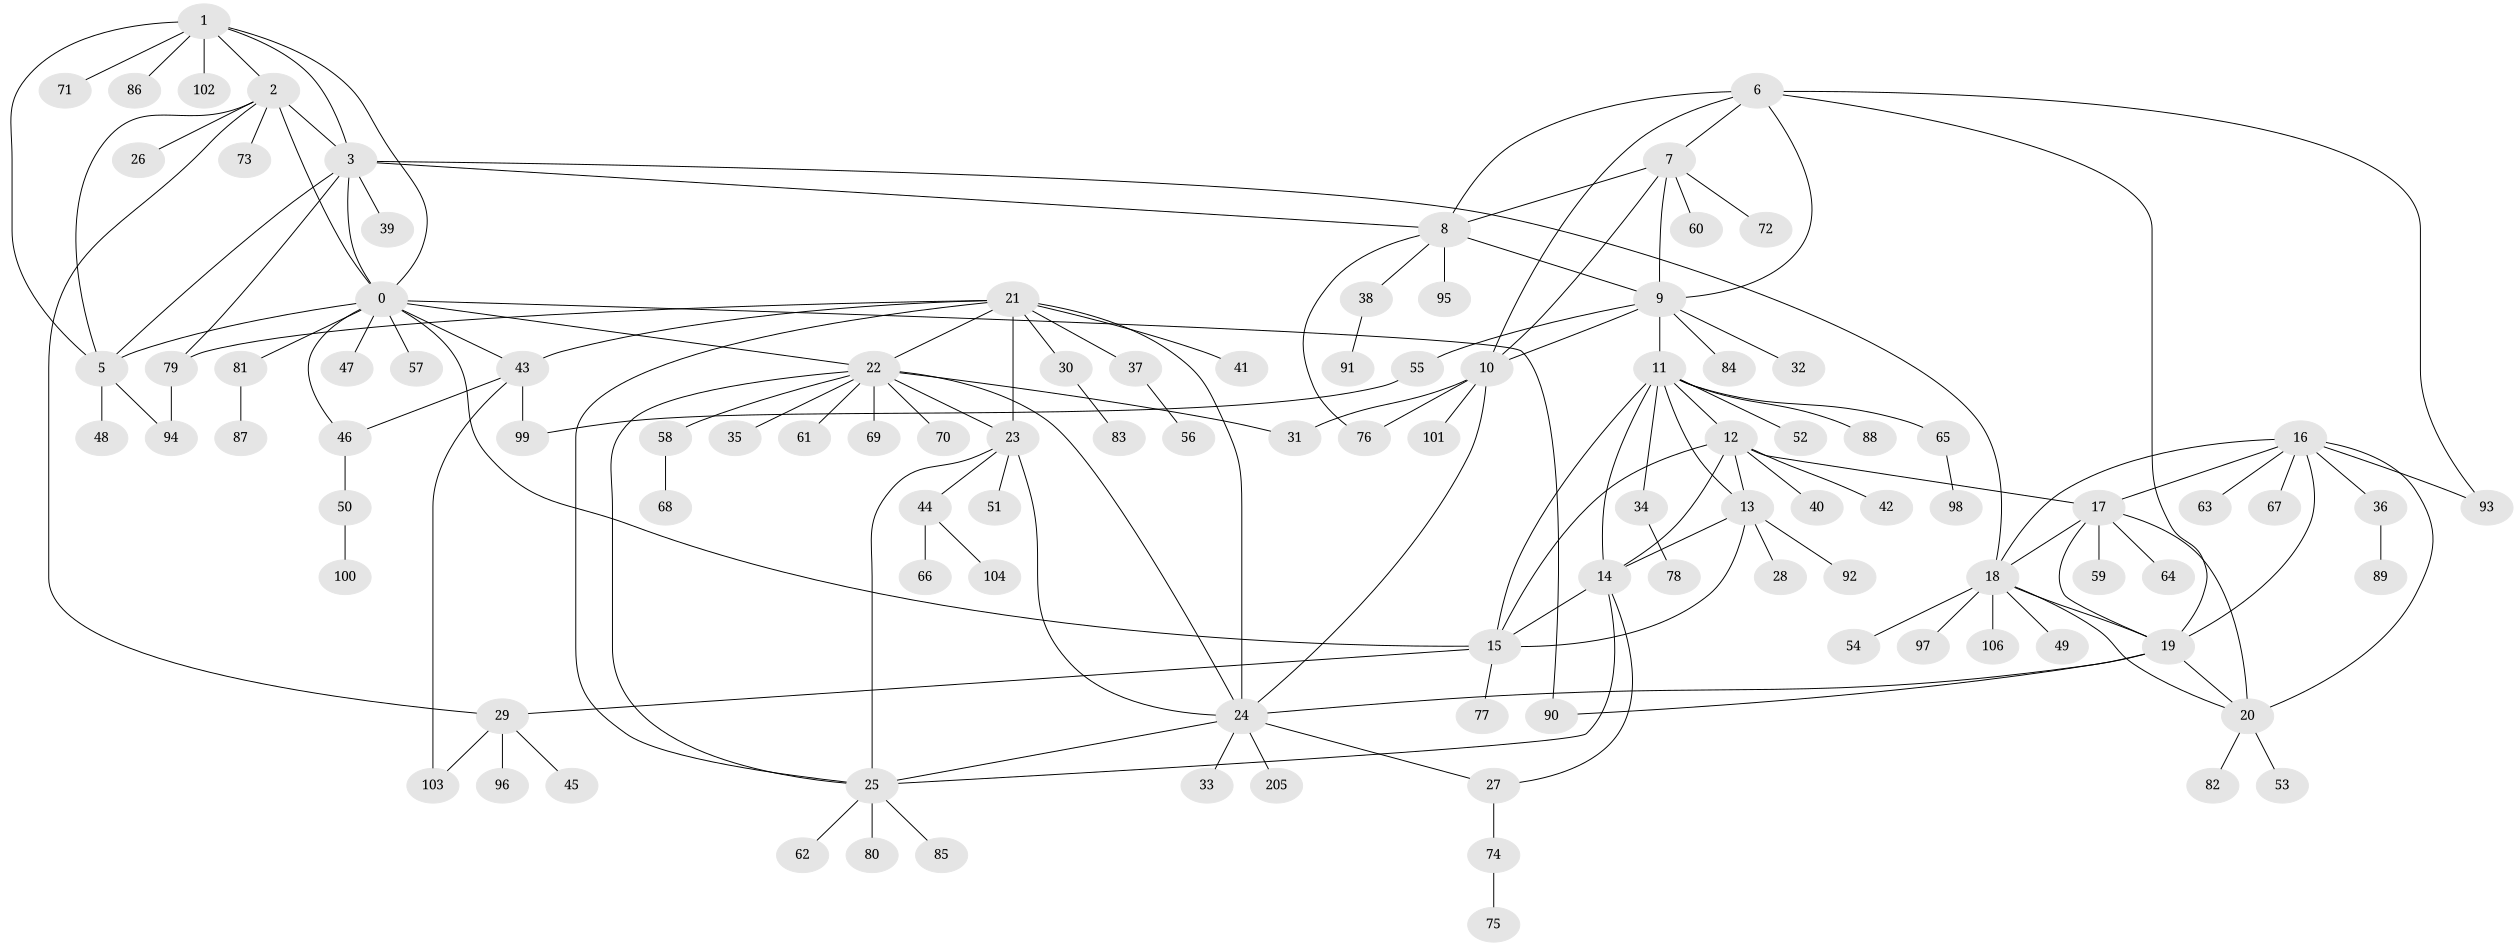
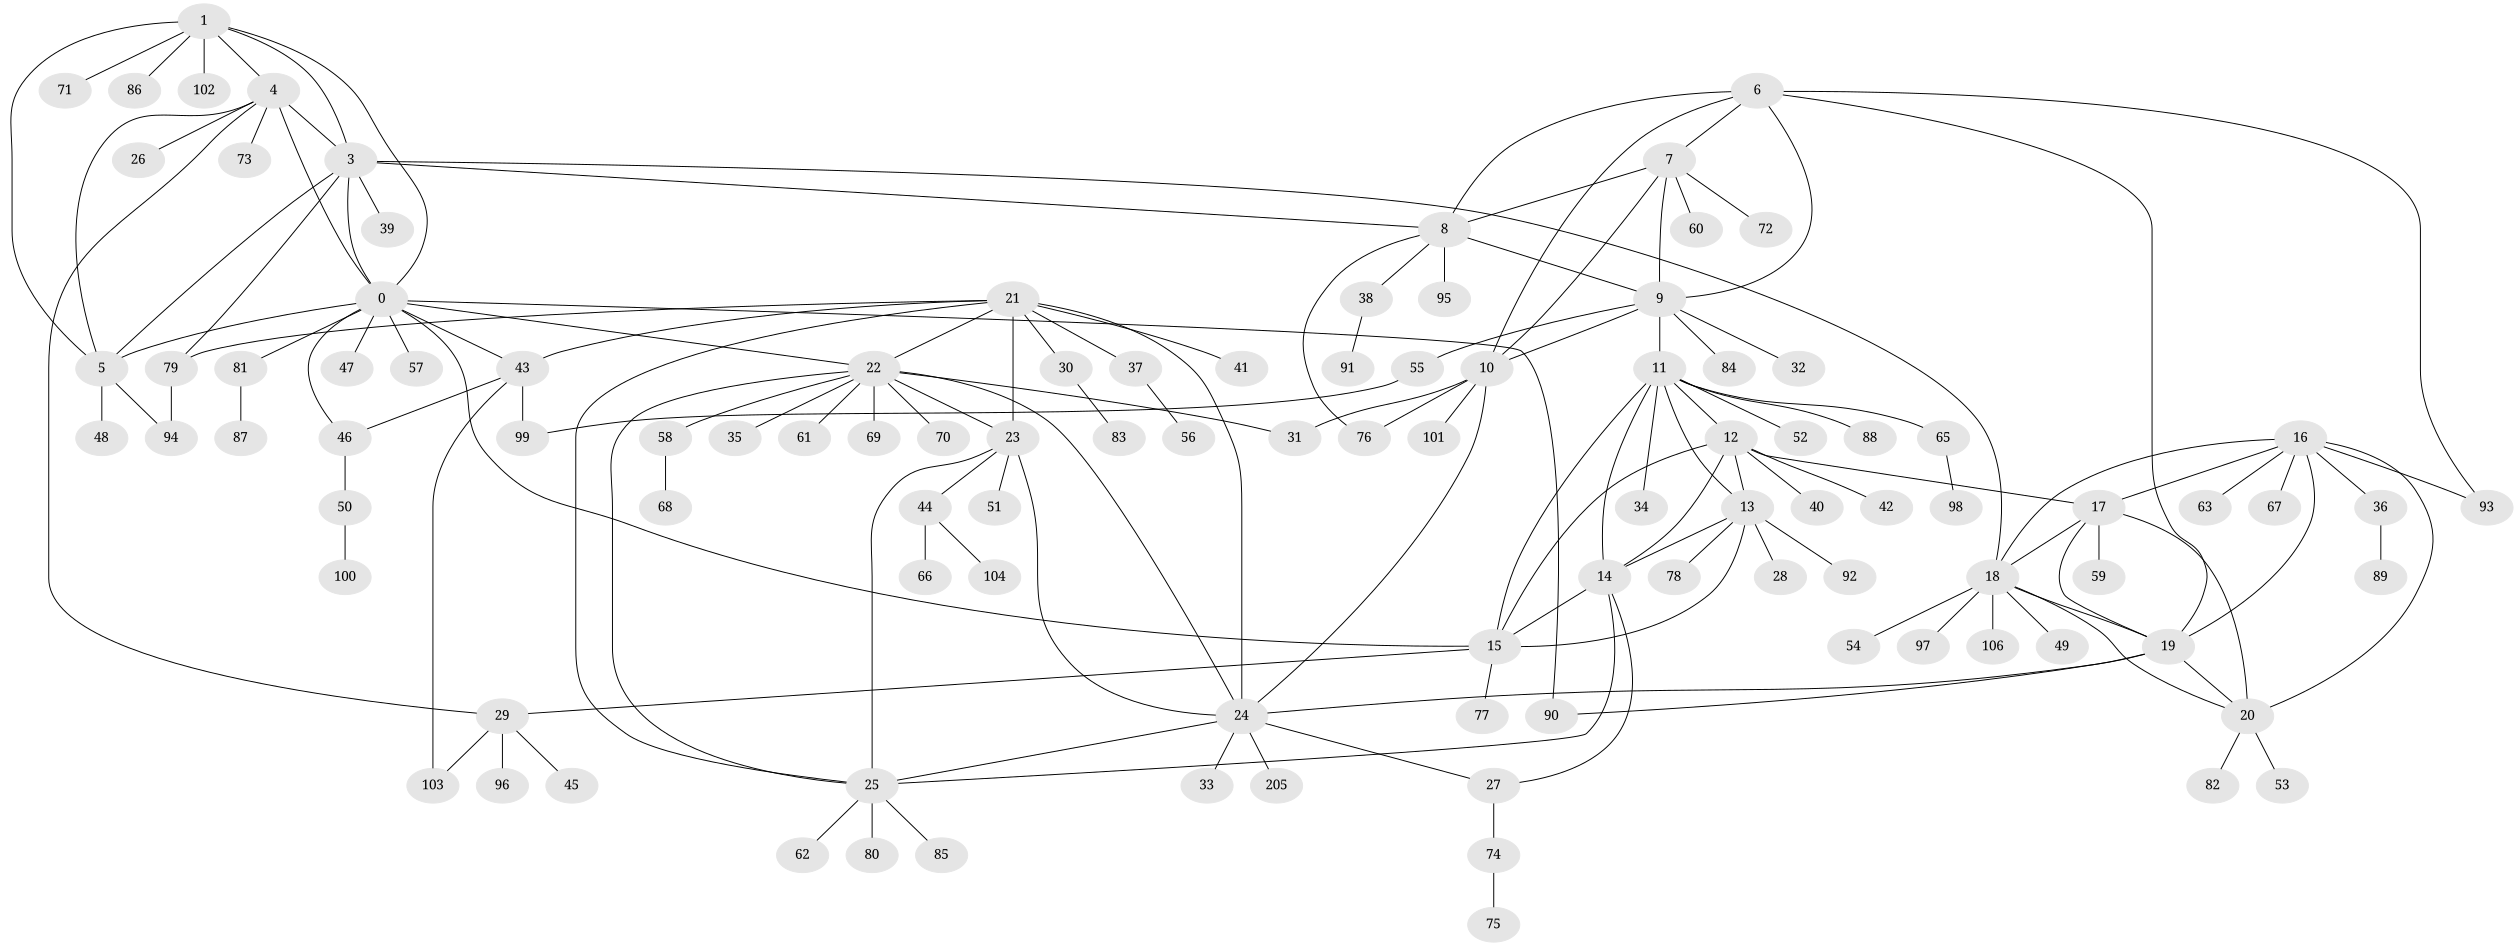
(274, 91) -> (274, 91)
(1655, 536) -> (1711, 543)
(2168, 577) -> none
